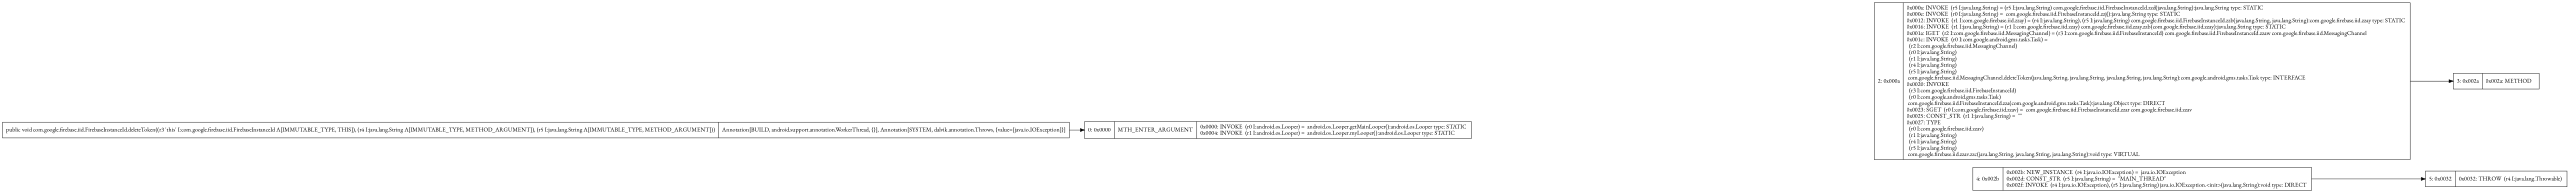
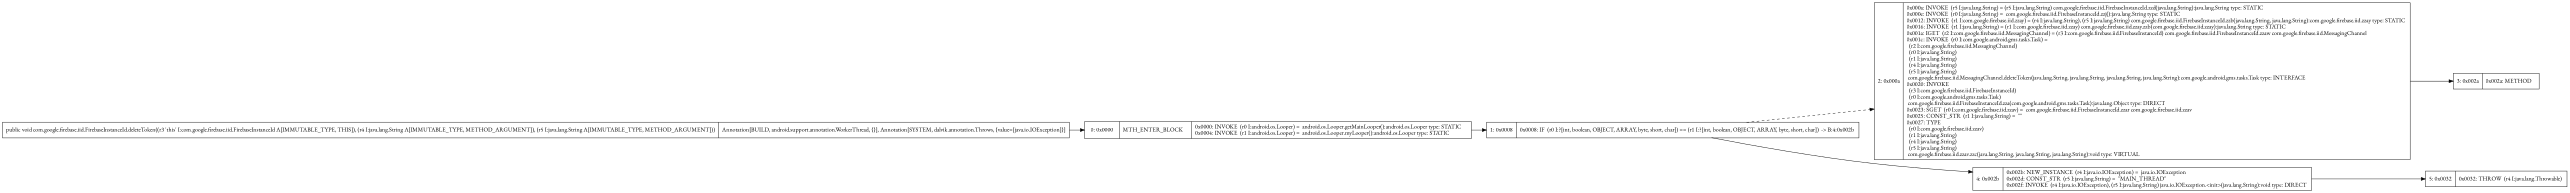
(1156, 130) -> (1153, 130)
none -> (1673, 130)
